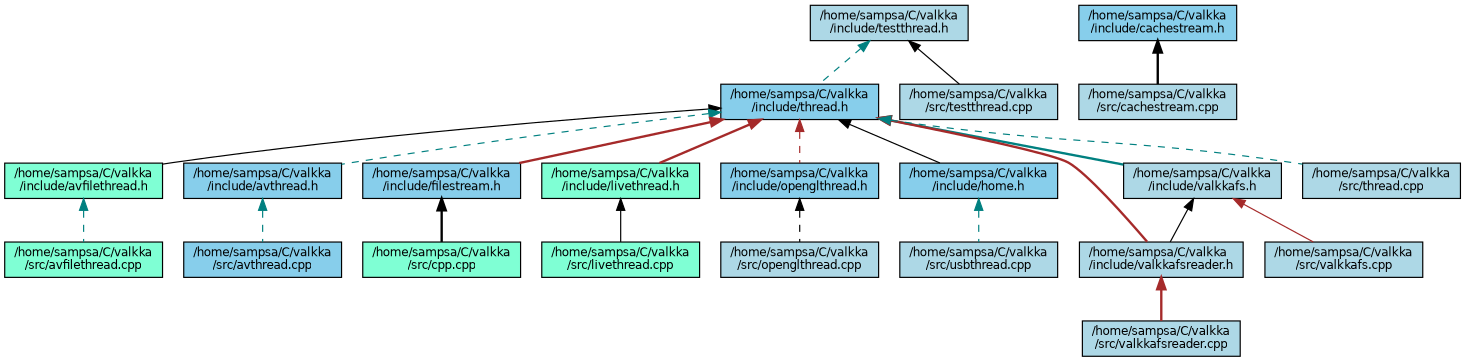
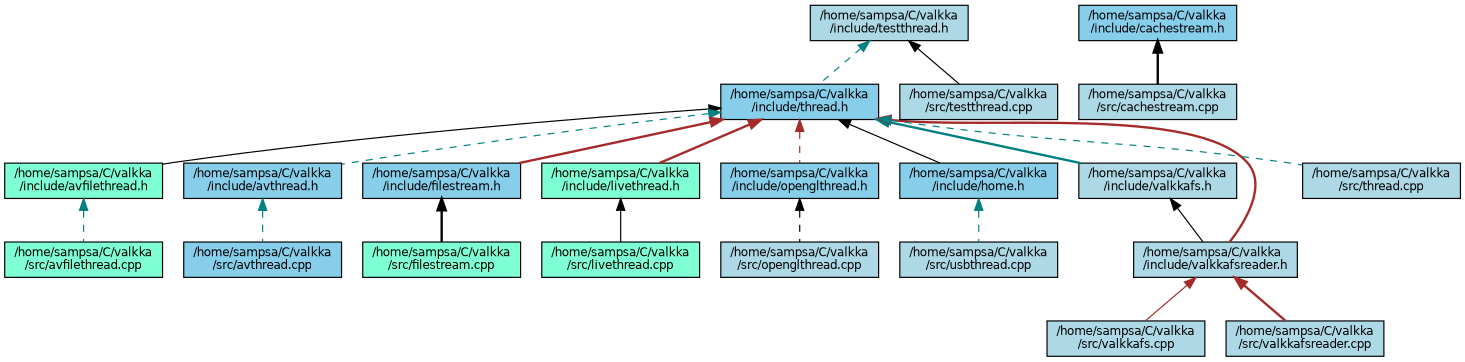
(1278, 223) -> (1166, 303)
(442, 260) -> (442, 260)
